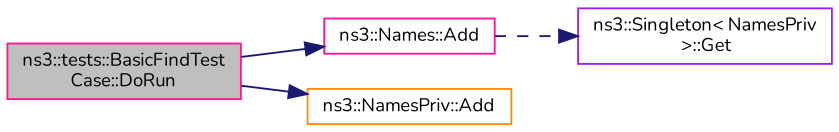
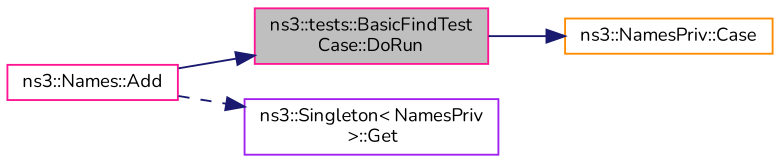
(273, 53) -> (207, 63)
(409, 107) -> (669, 36)
